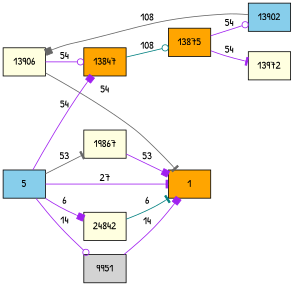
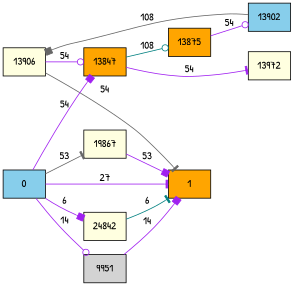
(227, 56) -> (185, 76)
(24, 184) -> (24, 184)
